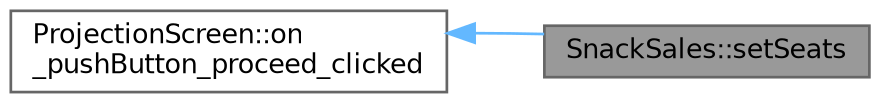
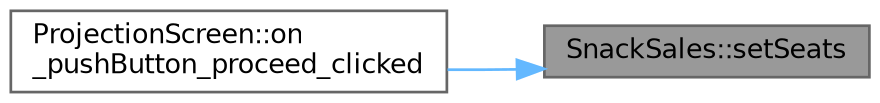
(510, 33) -> (482, 70)
